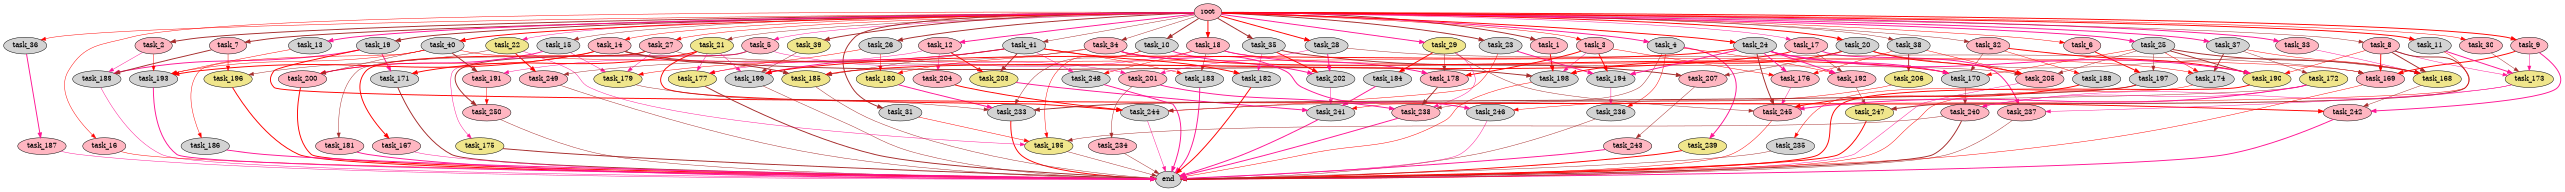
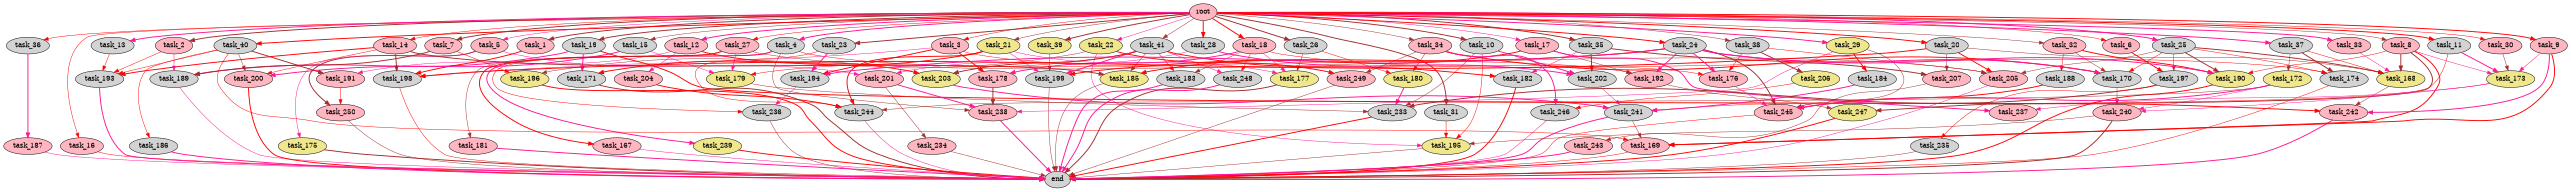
(1929, 55) -> (1637, 129)
(1444, 60) -> none
(1604, 174) -> none
